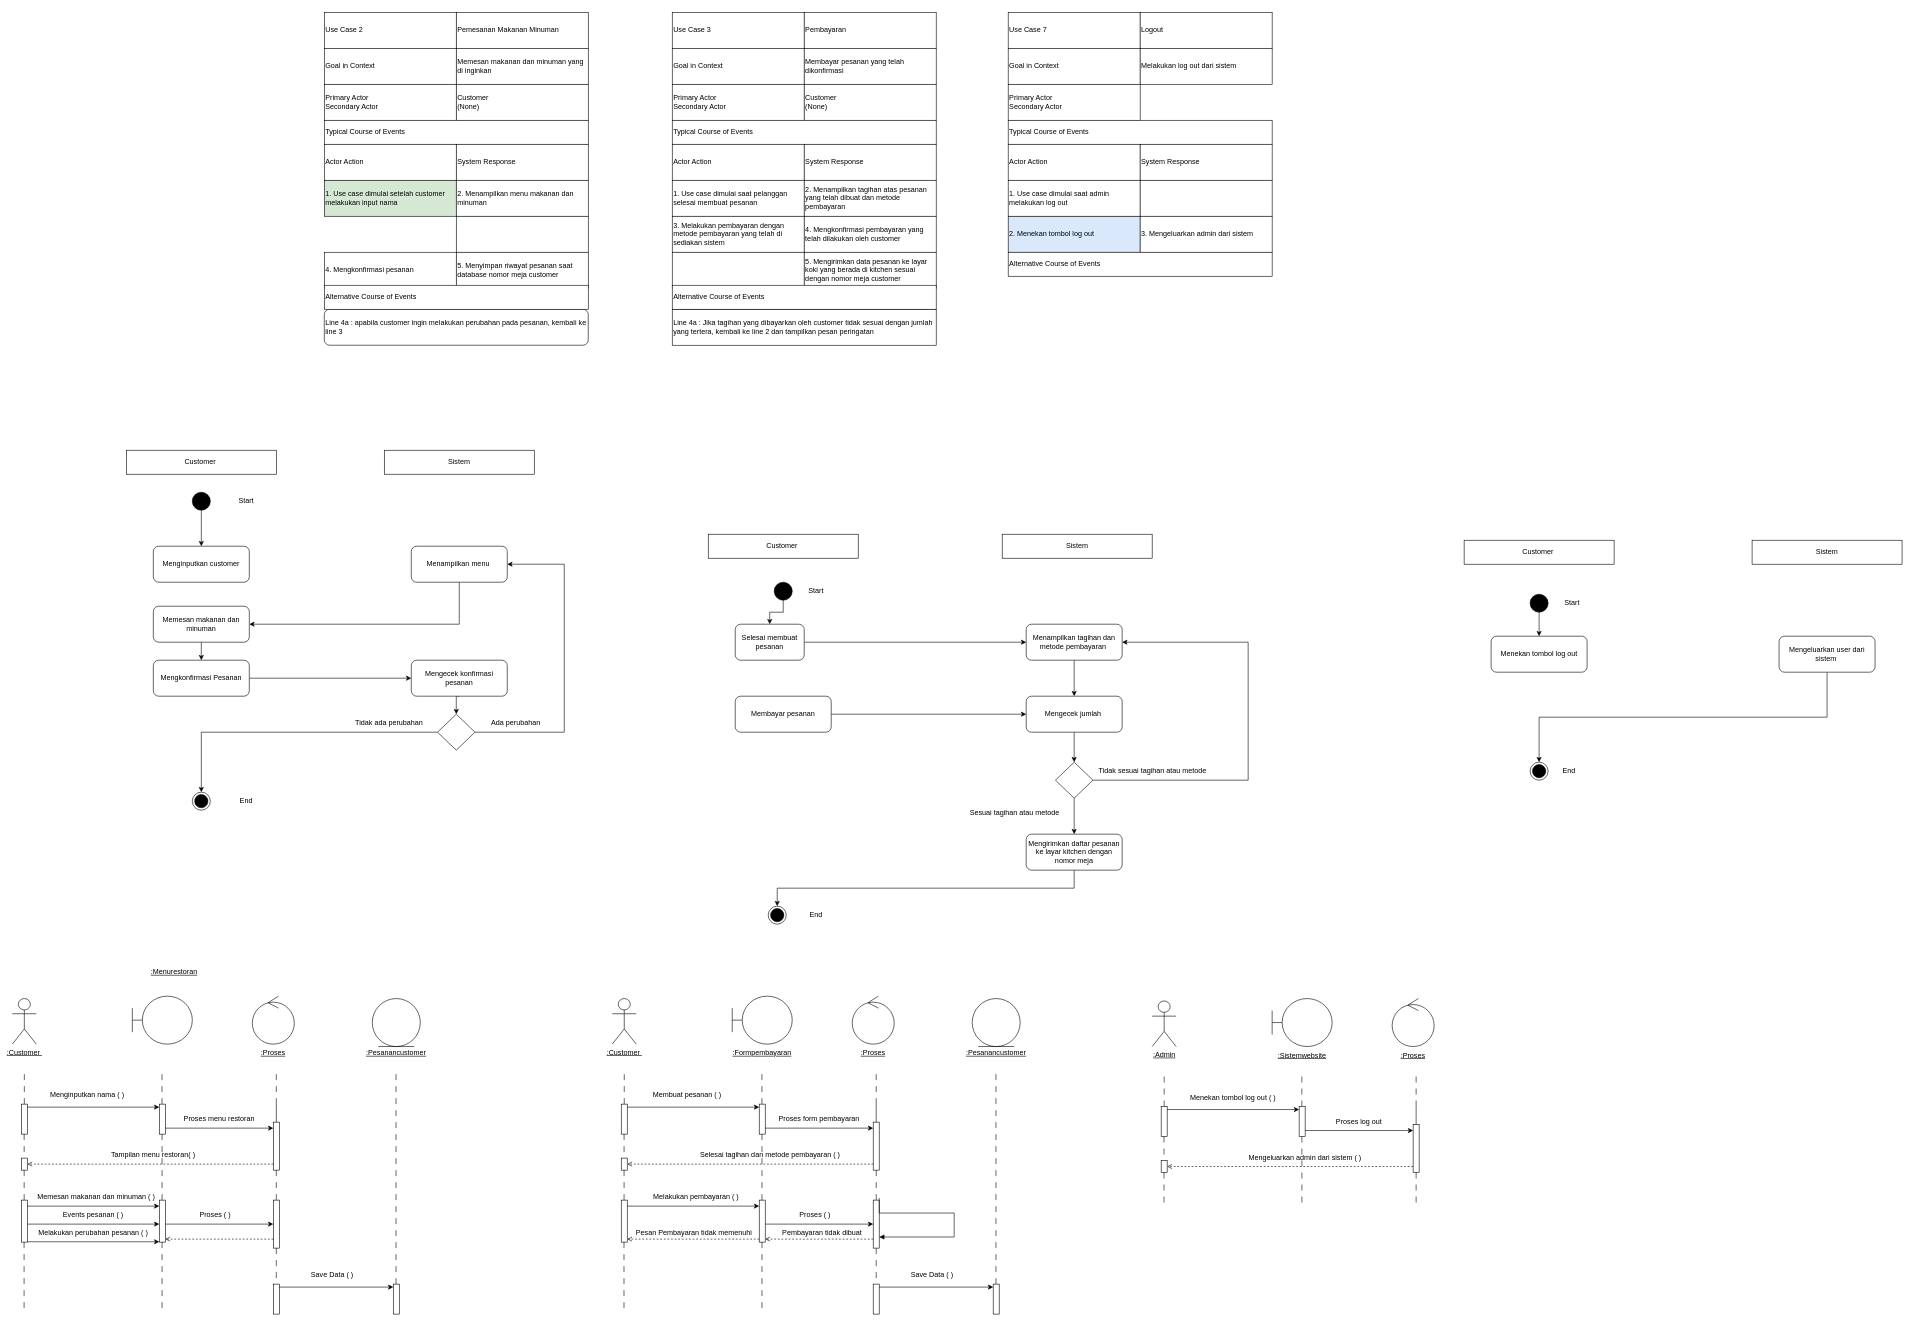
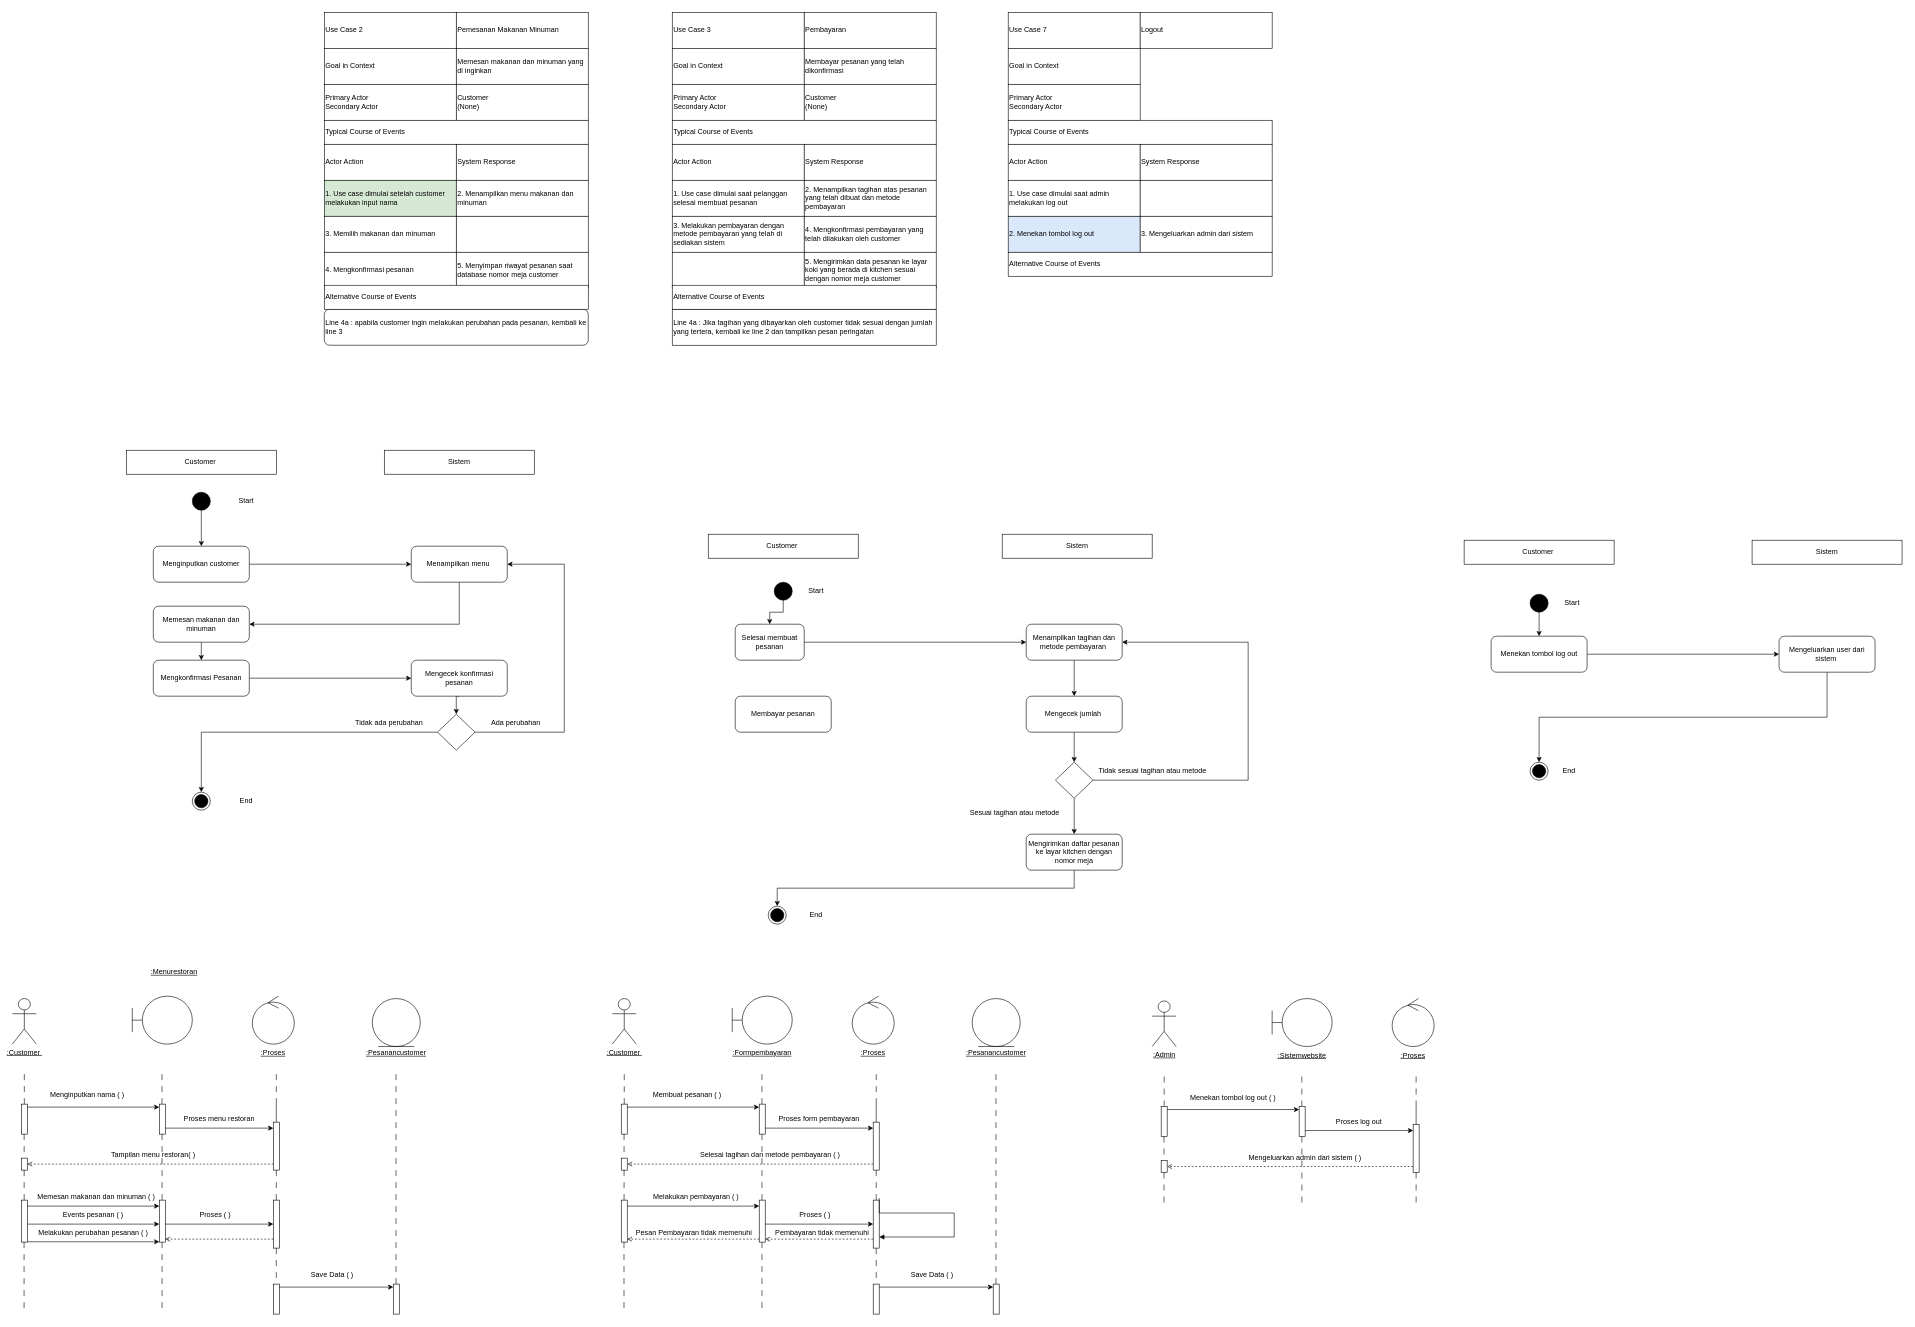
(1206, 66) -> none
none -> (390, 234)
none -> (405, 564)
none -> (1773, 654)
(1020, 714) -> none
(822, 1233) -> (822, 1233)
